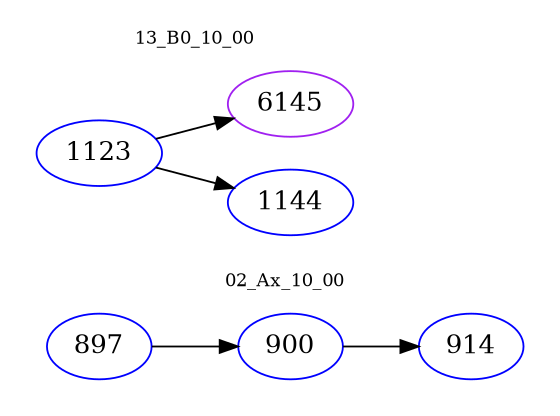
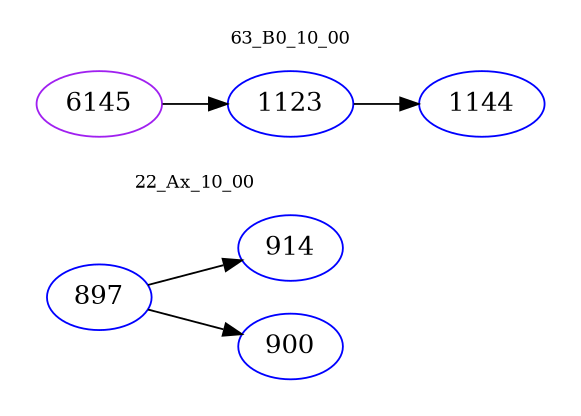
(195, 39) -> (291, 39)
(186, 131) -> (186, 104)
(285, 282) -> (195, 183)
(372, 346) -> (186, 275)
